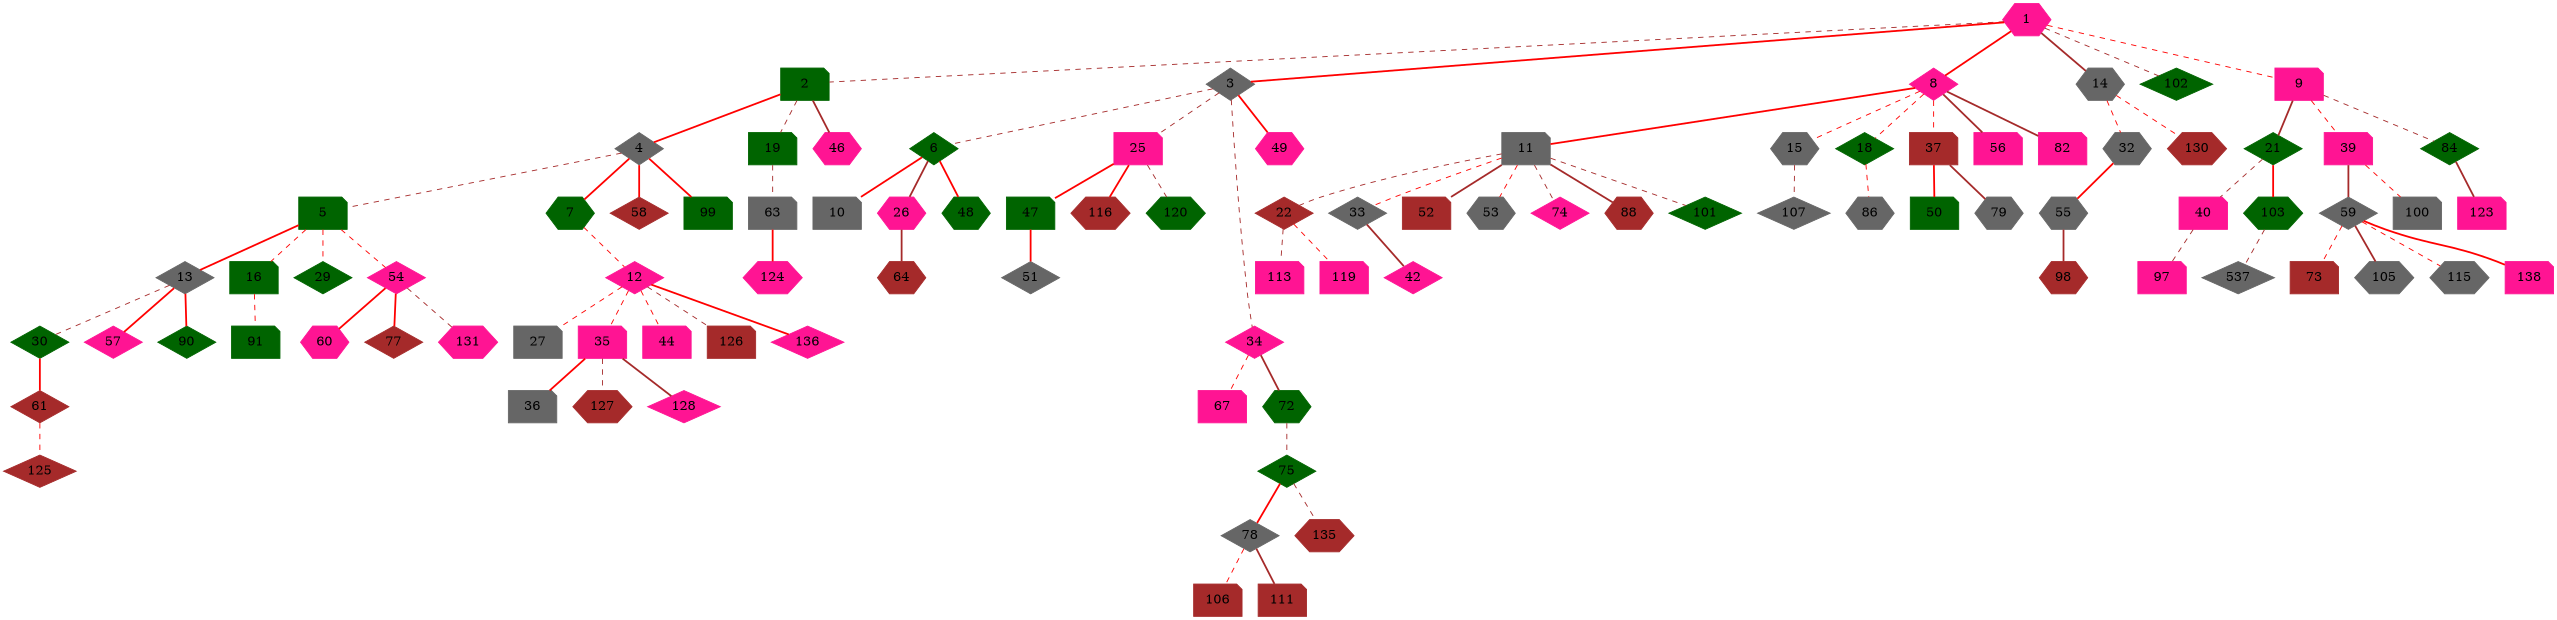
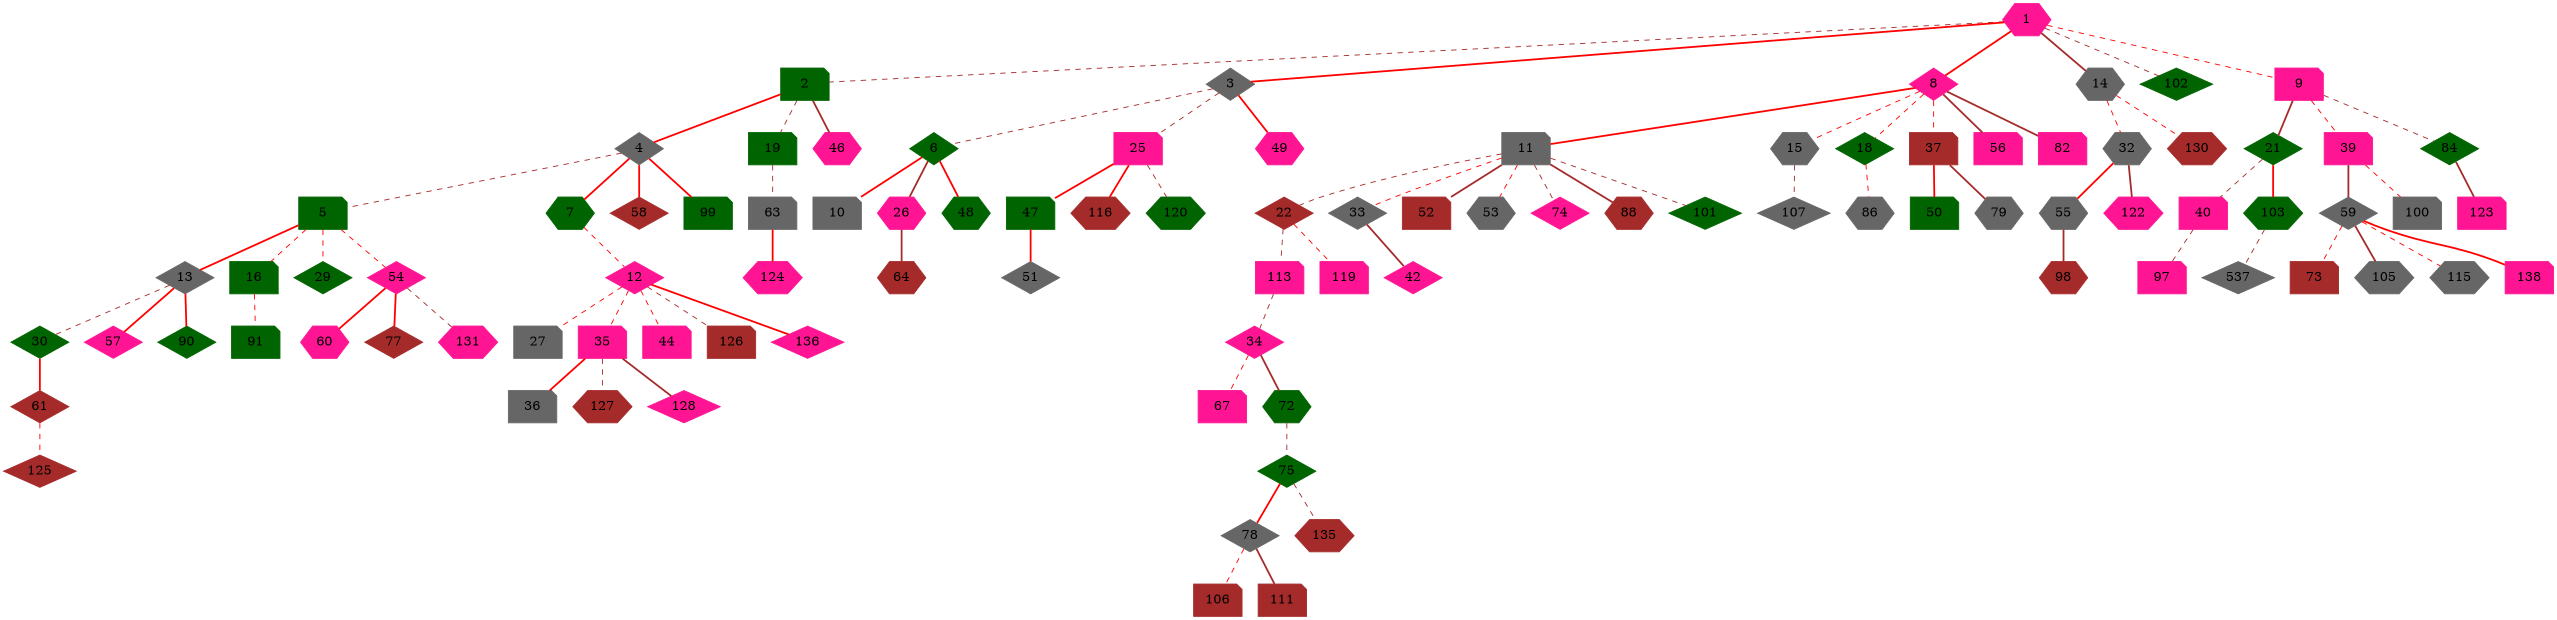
none -> (2133, 213)
(1240, 214) -> (1267, 311)
